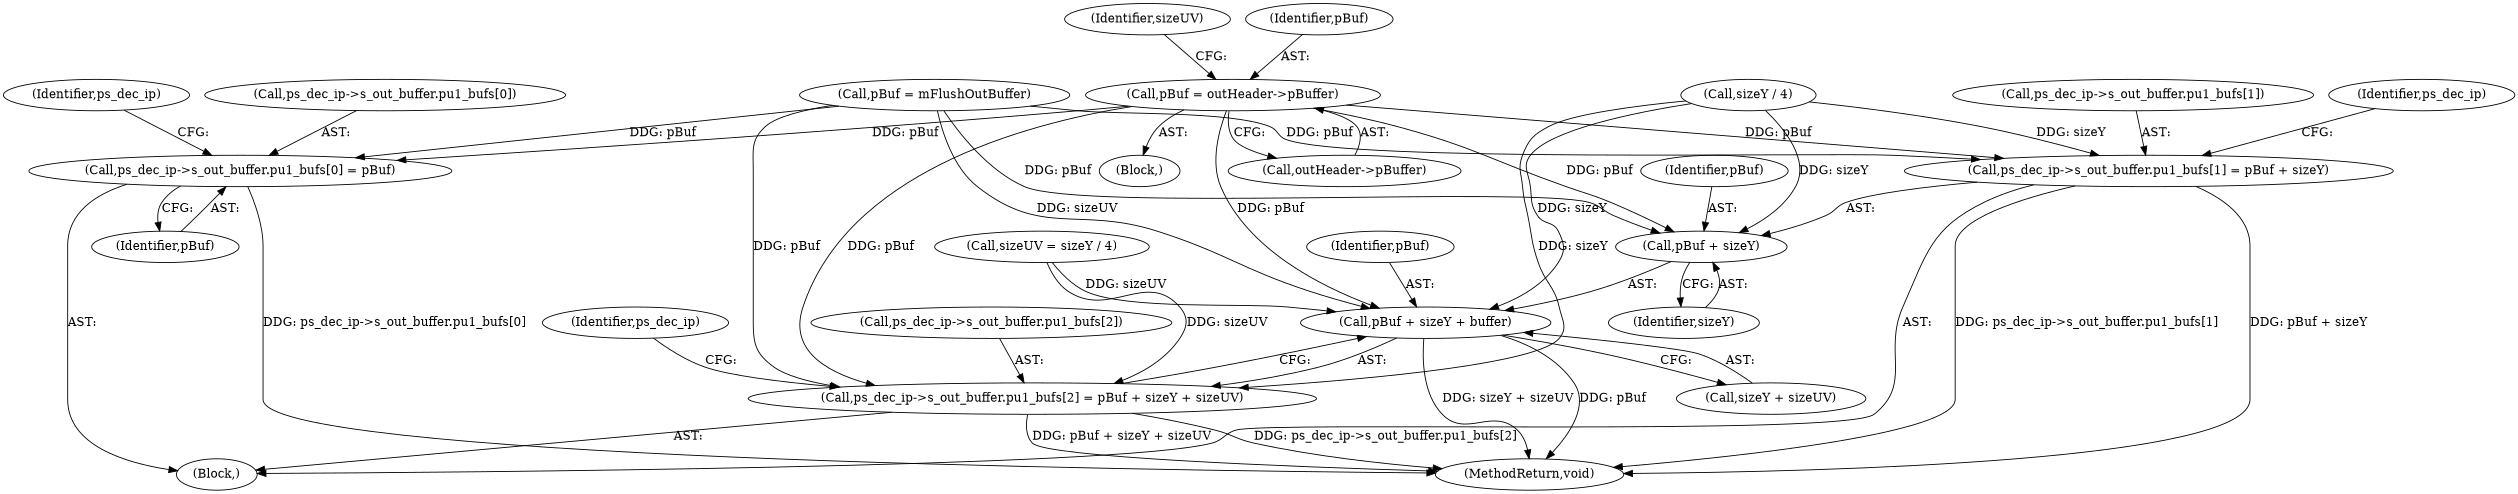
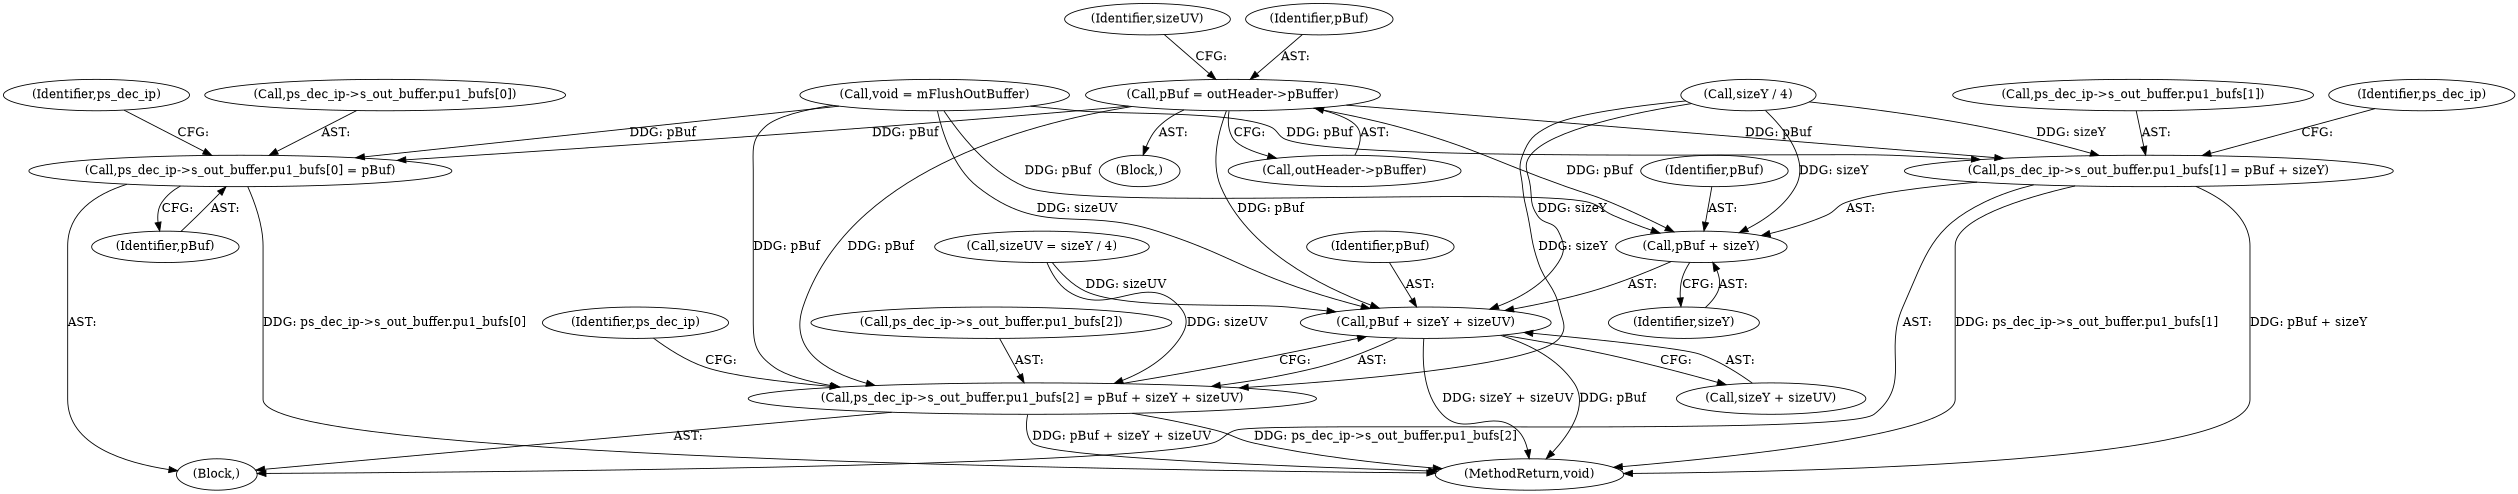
(935, 95) -> (935, 95)
(1426, 323) -> (1426, 323)
